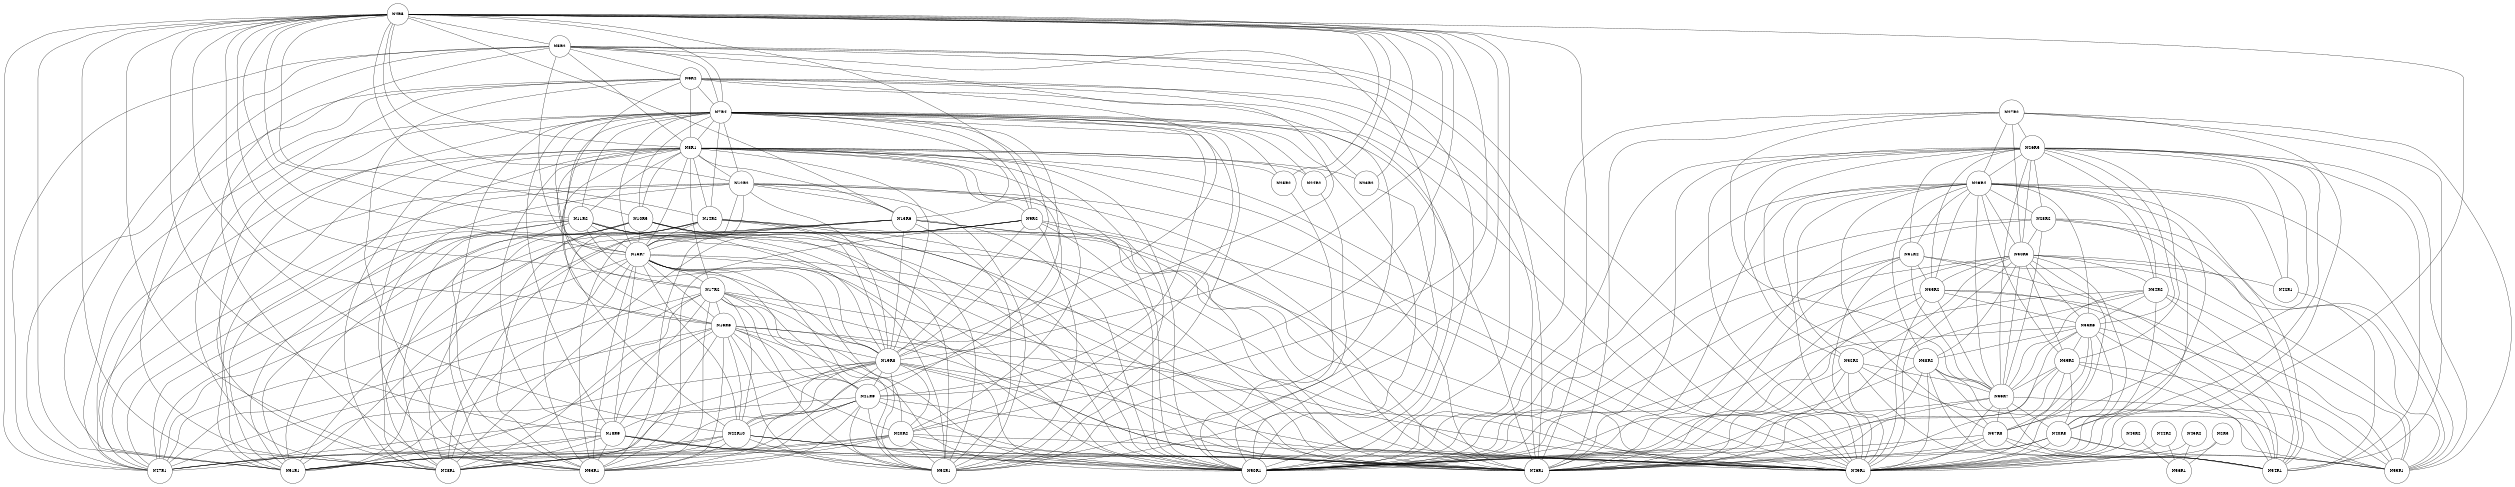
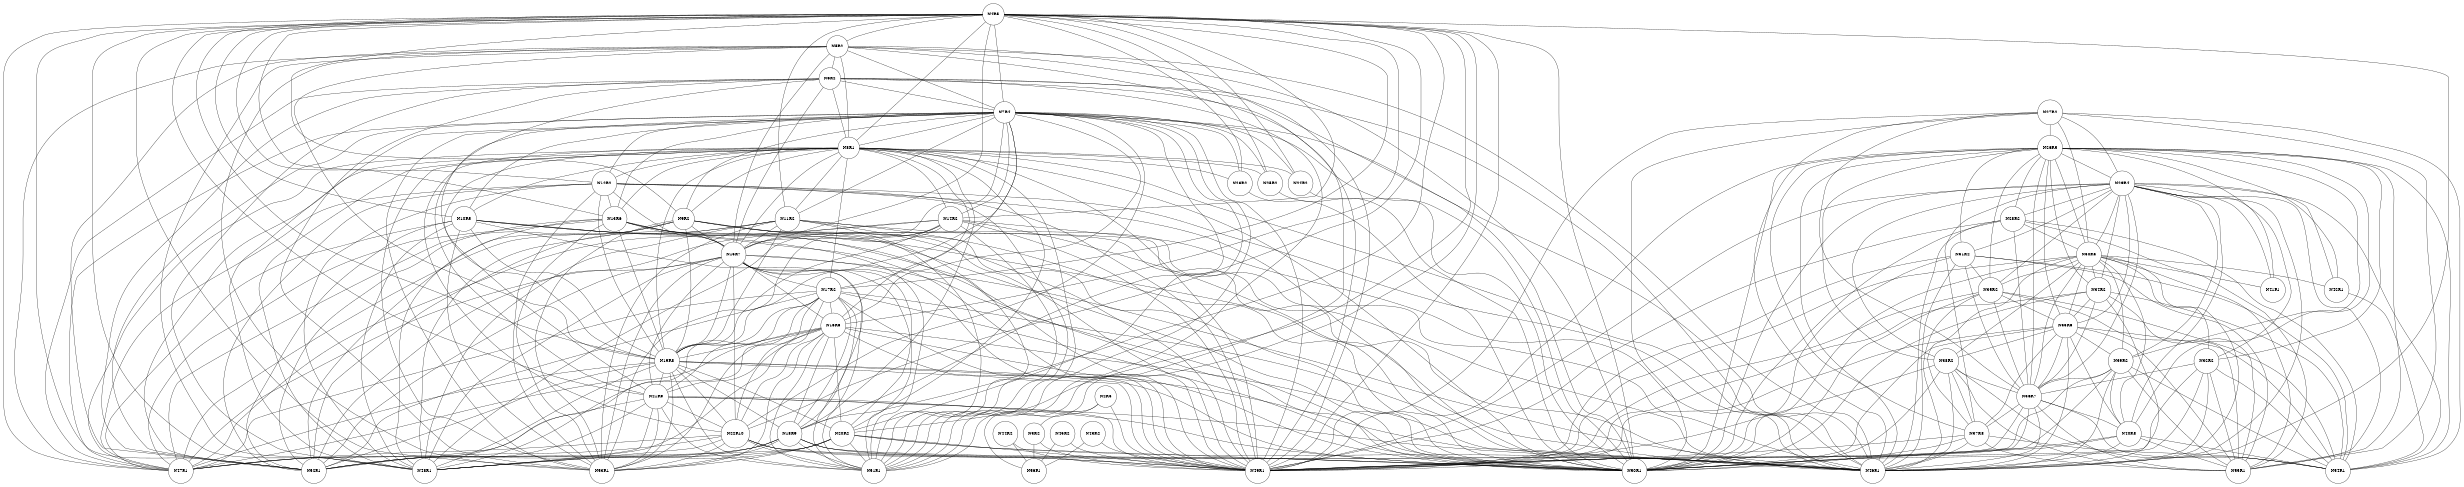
none -> (2273, 290)
none -> (1034, 434)
